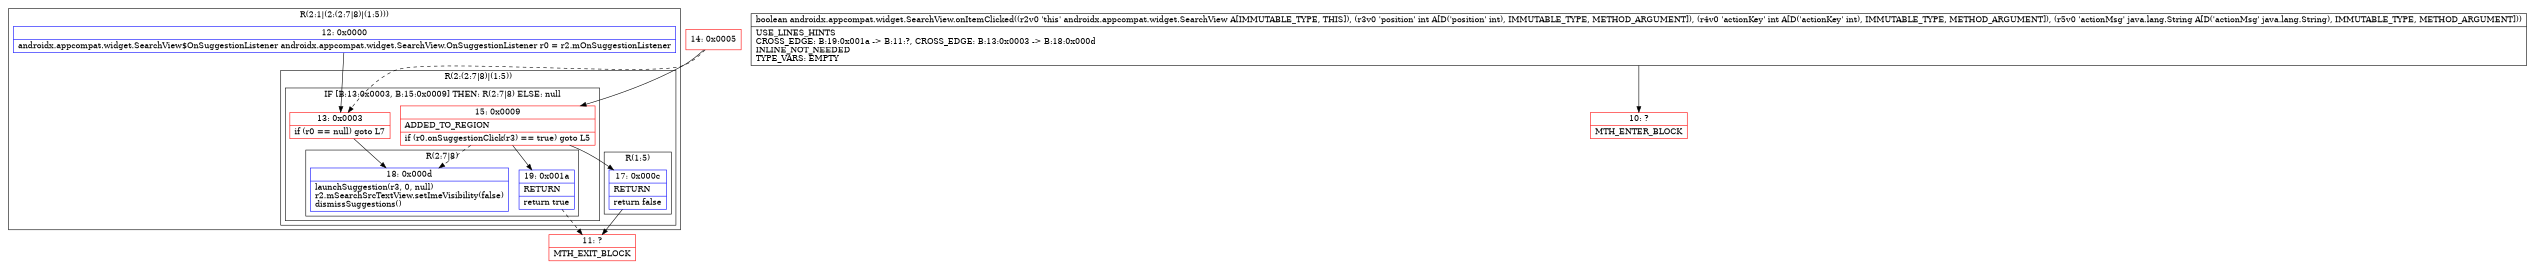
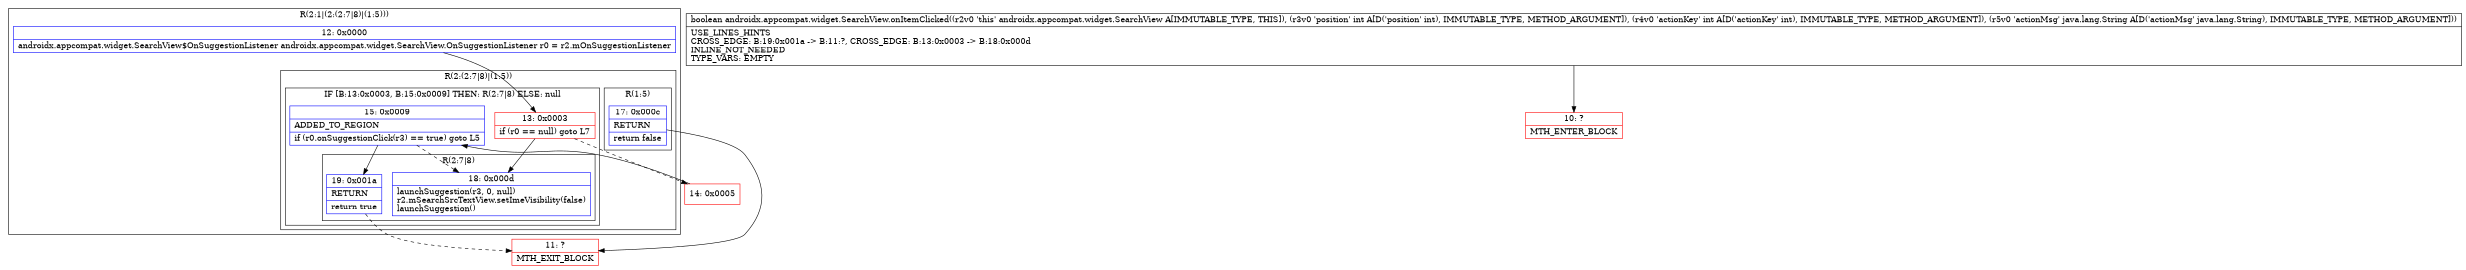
(505, 67) -> (612, 154)
(498, 126) -> (387, 126)
(590, 155) -> none
(358, 204) -> (436, 209)
